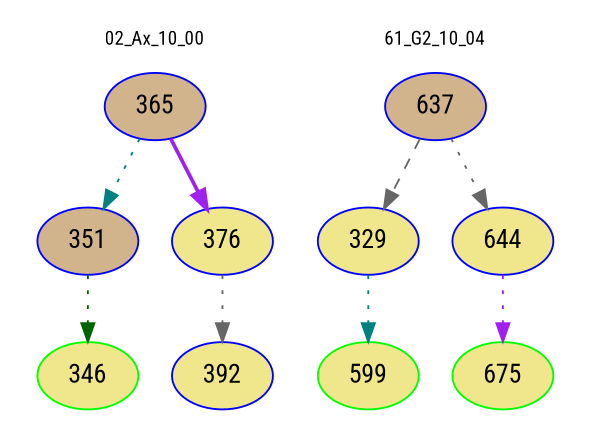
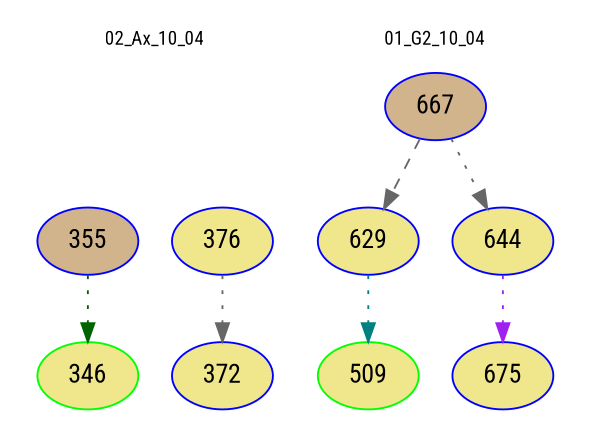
(155, 40) -> (155, 40)
(436, 40) -> (436, 40)
(155, 107) -> none
(436, 107) -> (436, 107)
(88, 241) -> (88, 241)
(368, 241) -> (368, 241)
(222, 376) -> (222, 376)
(368, 376) -> (368, 376)
(503, 376) -> (503, 376)
